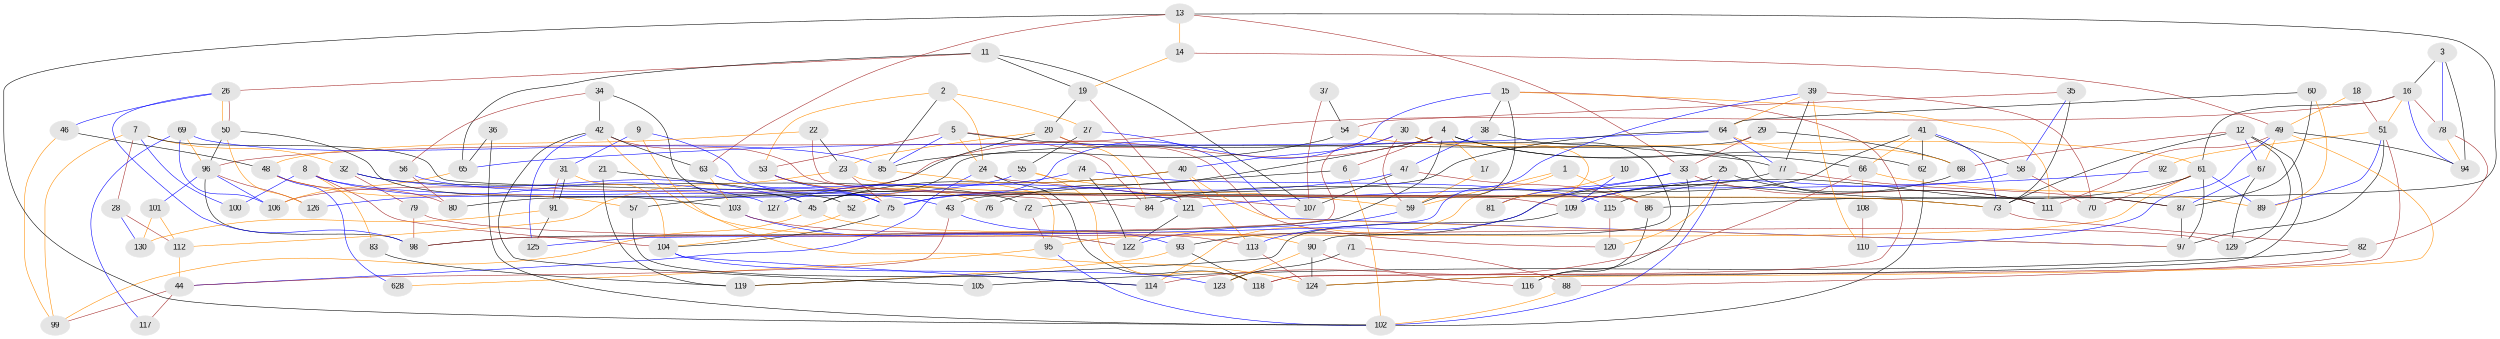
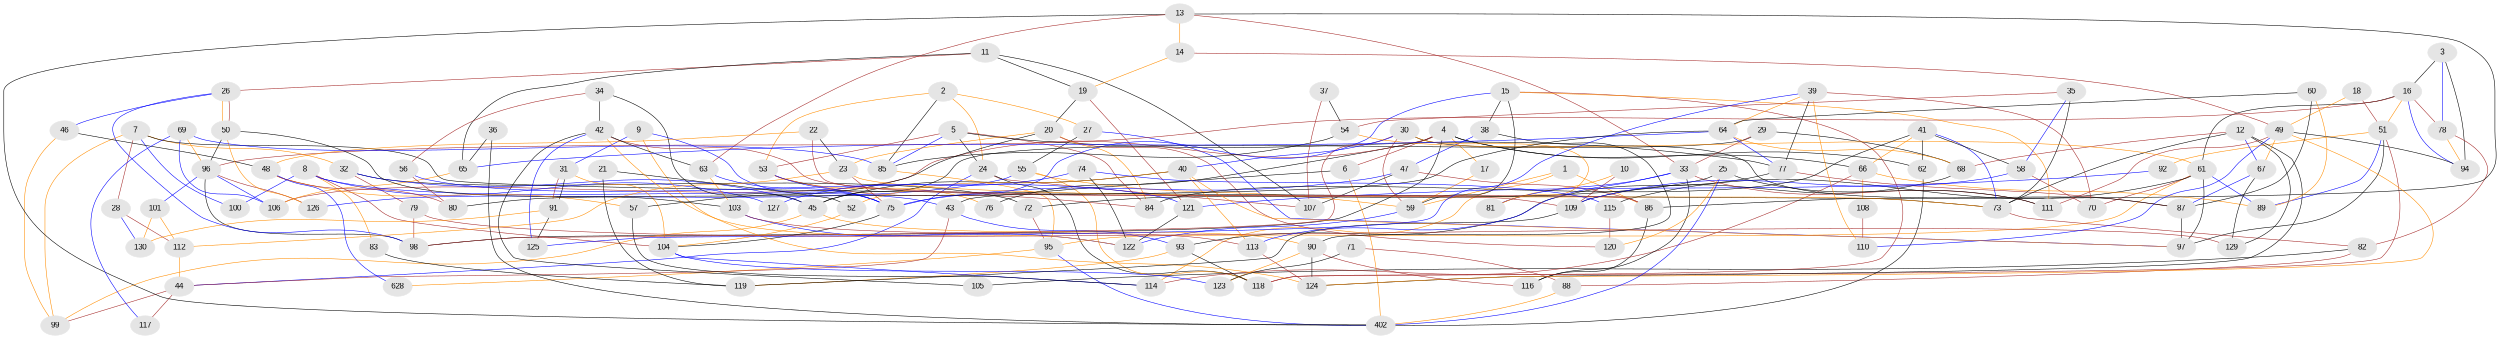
(967, 149) -> (967, 149)
(1598, 189) -> (1598, 189)
(1381, 326) -> (1381, 326)
